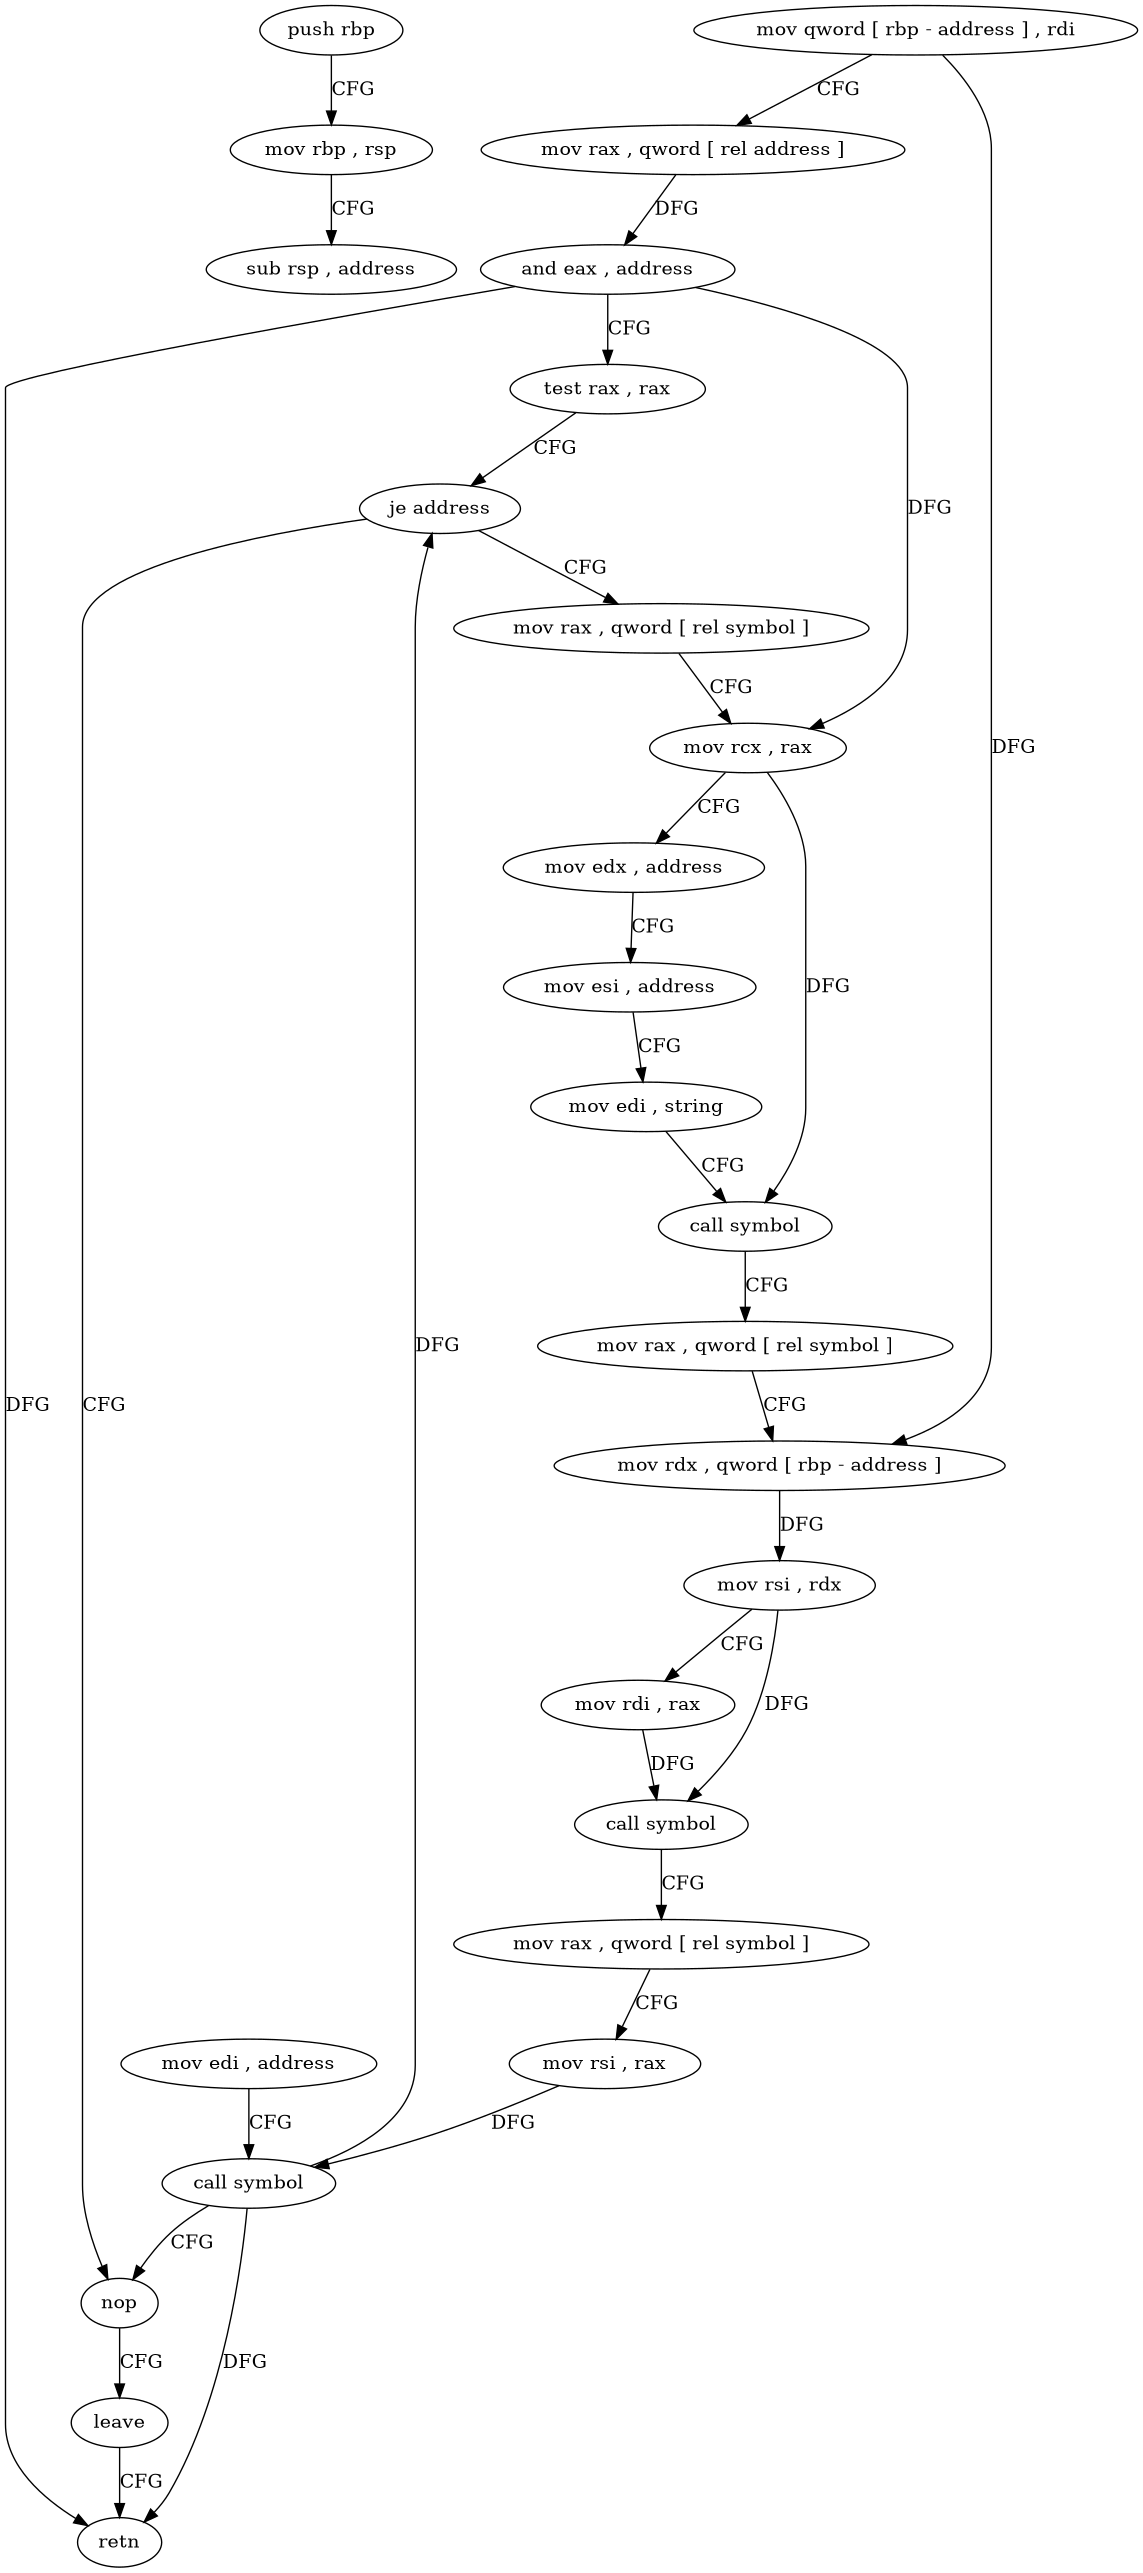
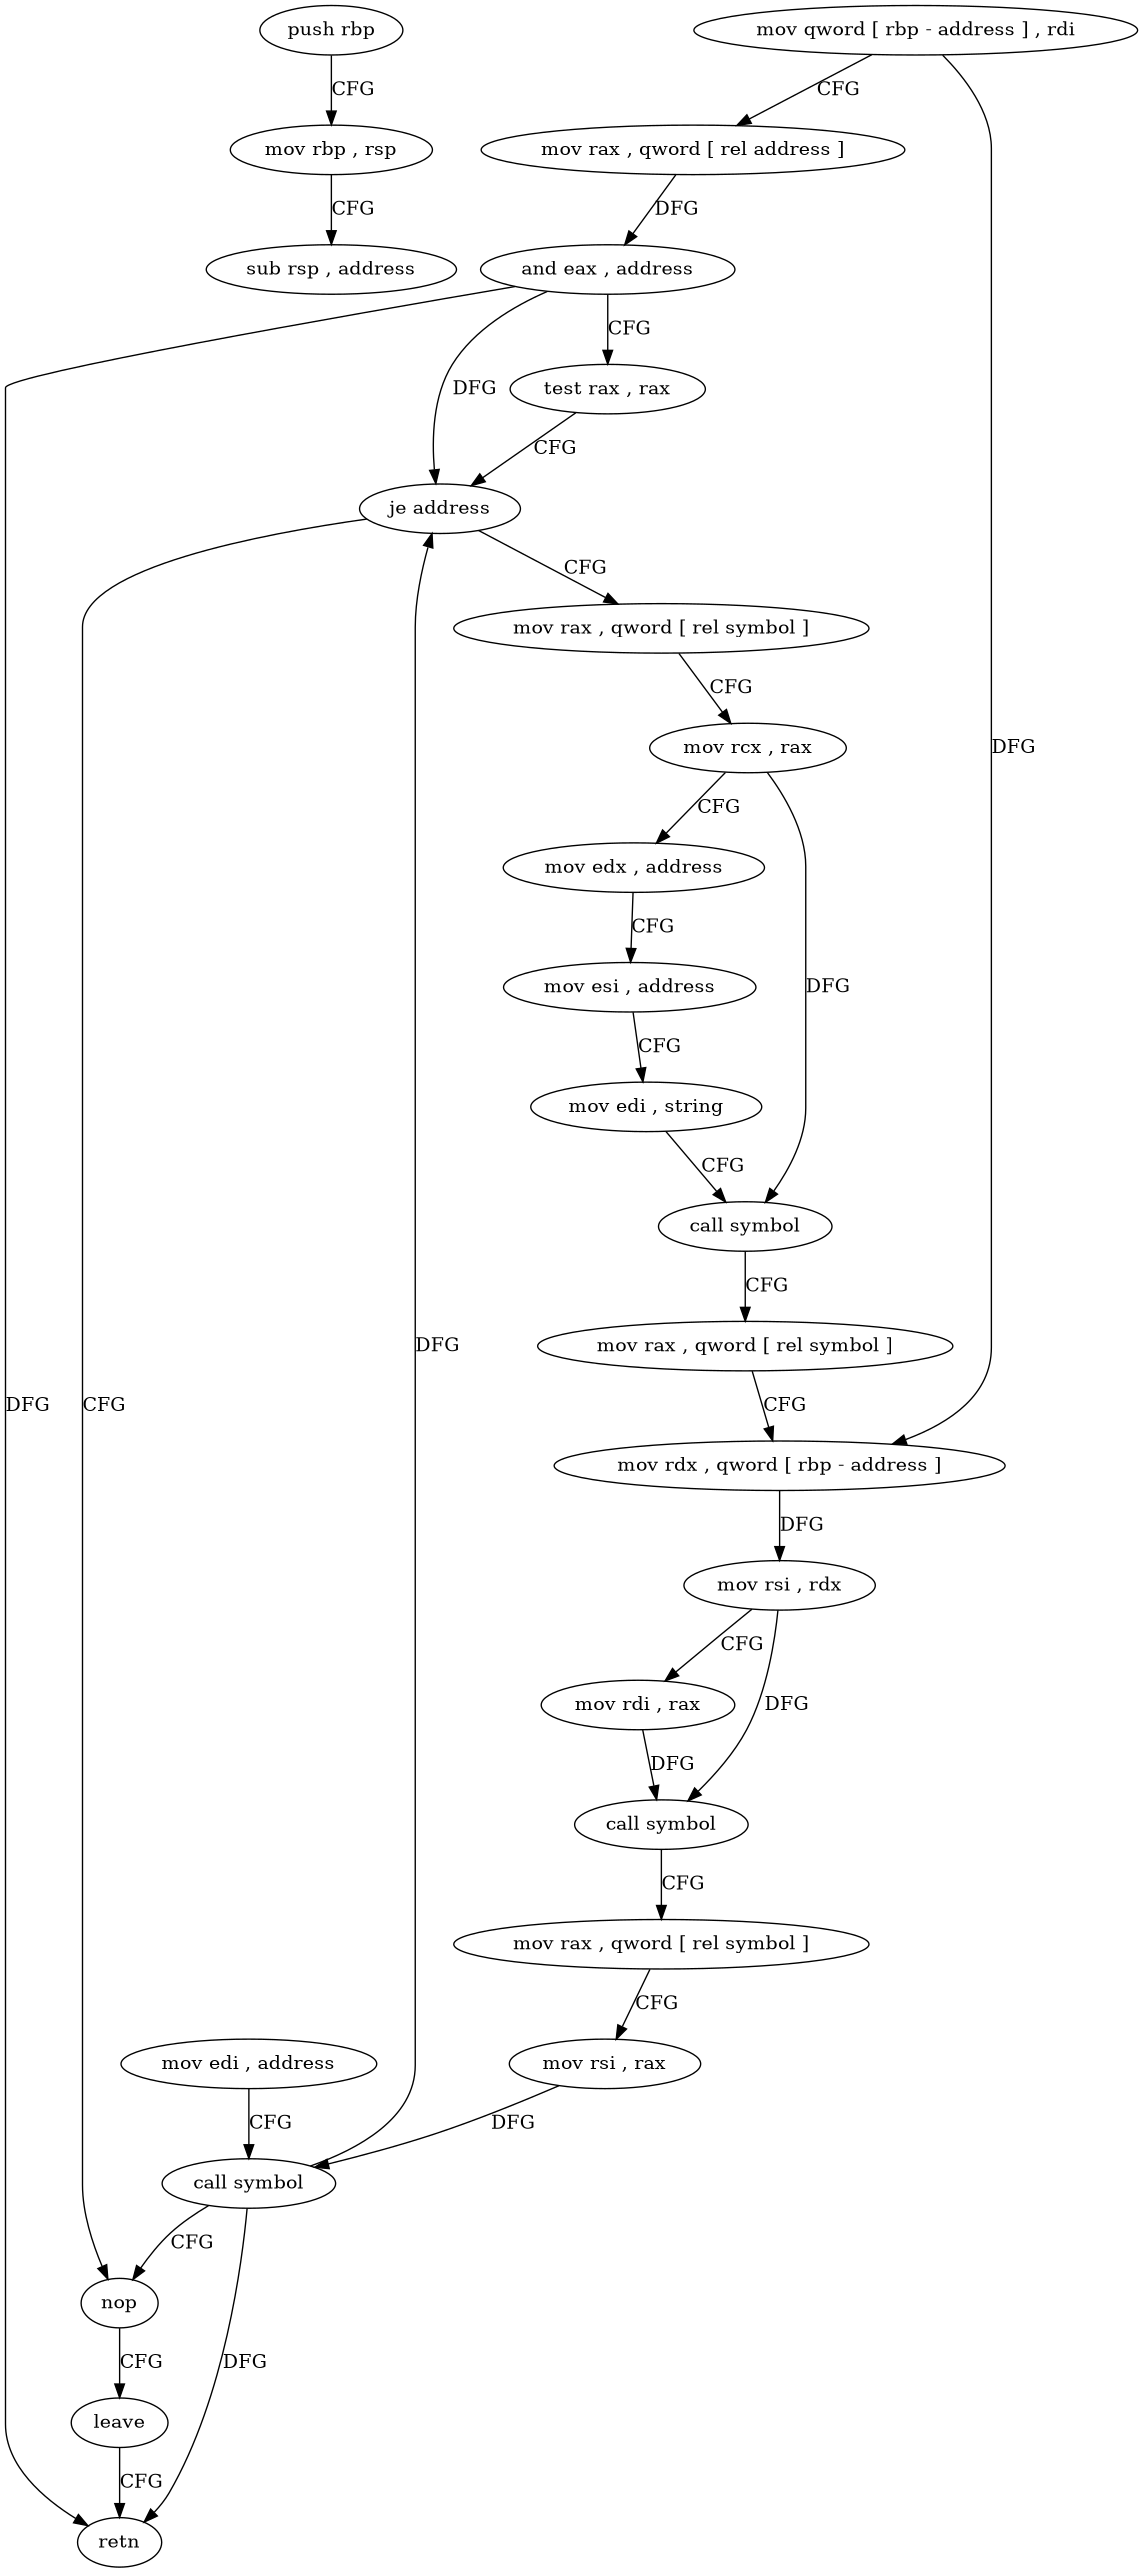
(908, 454) -> (456, 359)
